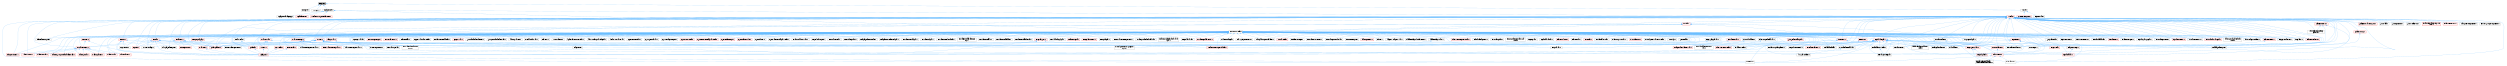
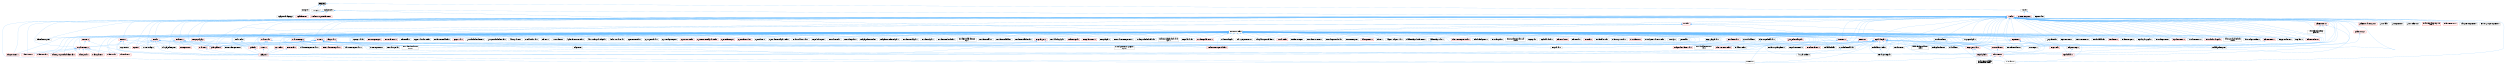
(1985, 62) -> (1985, 62)
